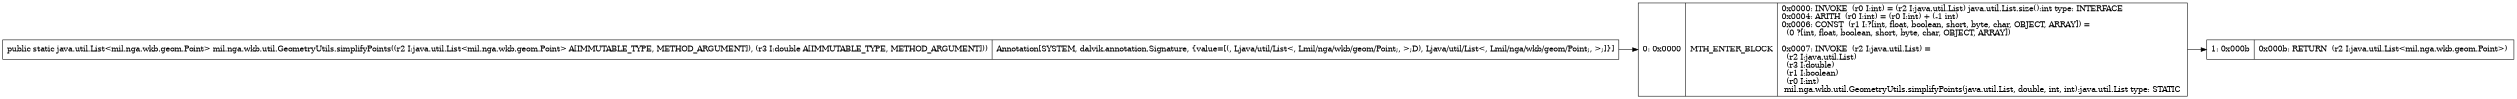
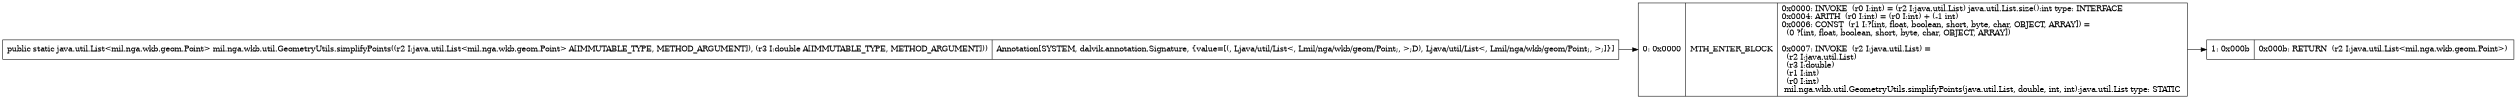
(1810, 74) -> (1800, 74)
